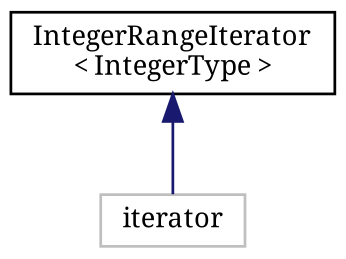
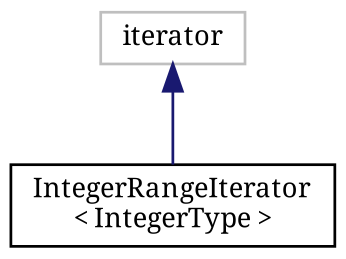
(173, 158) -> (173, 128)
